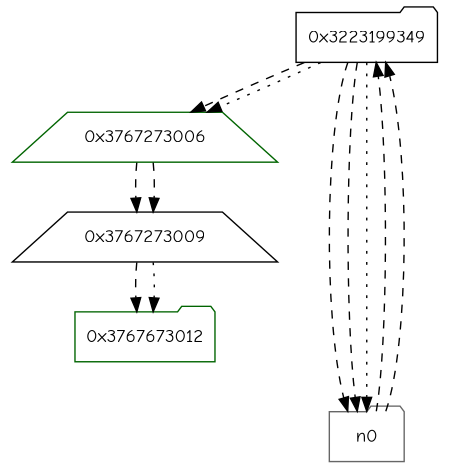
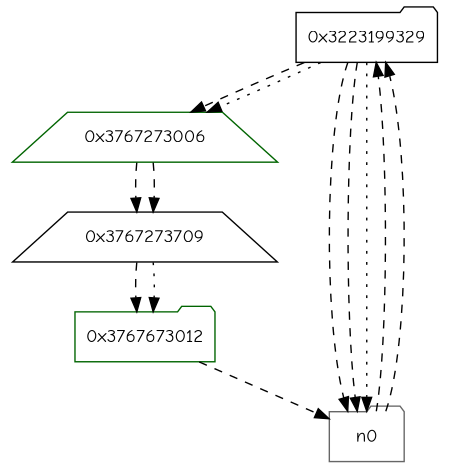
(367, 37) -> (367, 37)
(145, 237) -> (145, 237)
none -> (258, 388)
